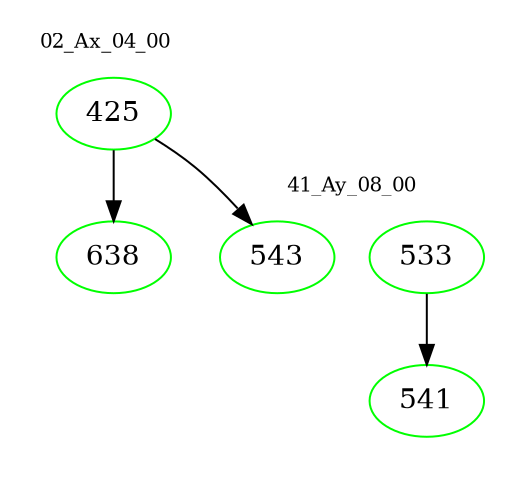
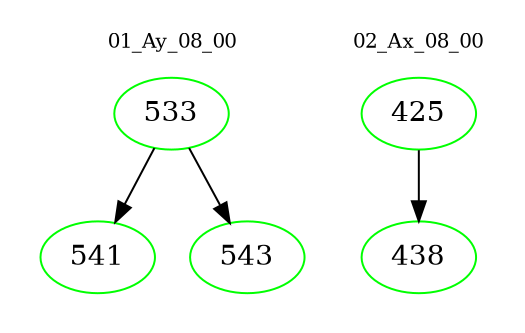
(106, 43) -> (419, 43)
(352, 186) -> (173, 43)
(217, 187) -> (205, 177)
(114, 257) -> (419, 257)
